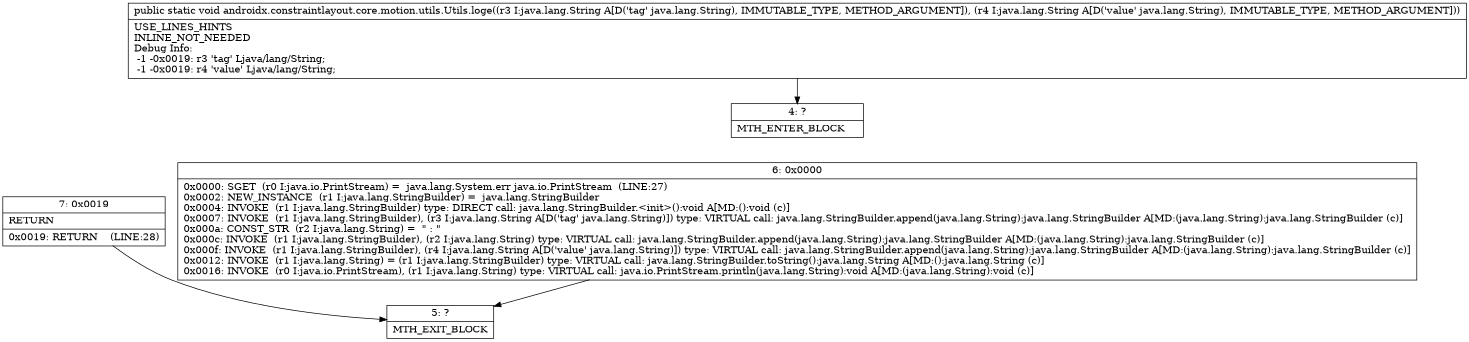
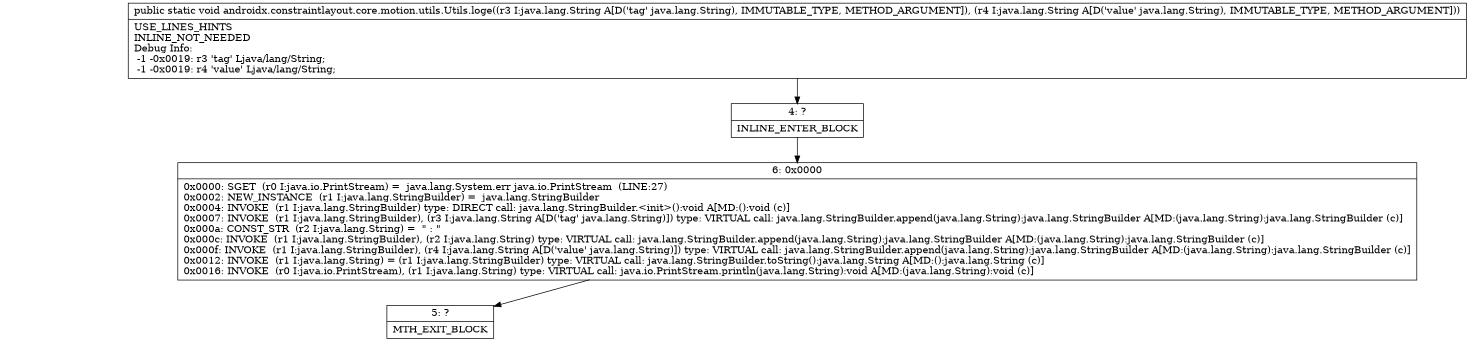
(791, 129) -> (797, 129)
none -> (797, 146)
(84, 221) -> none
